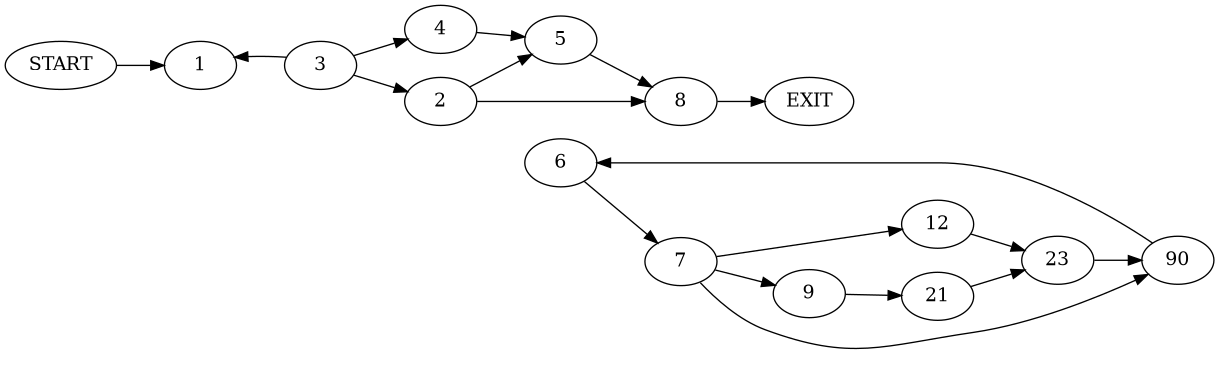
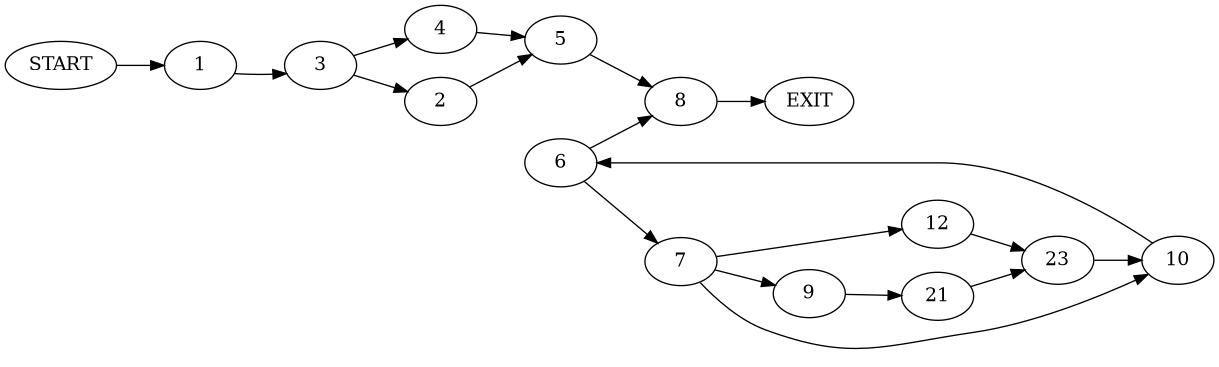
(267, 56) -> (254, 74)
(554, 101) -> (615, 135)
(1178, 260) -> (1178, 260)
